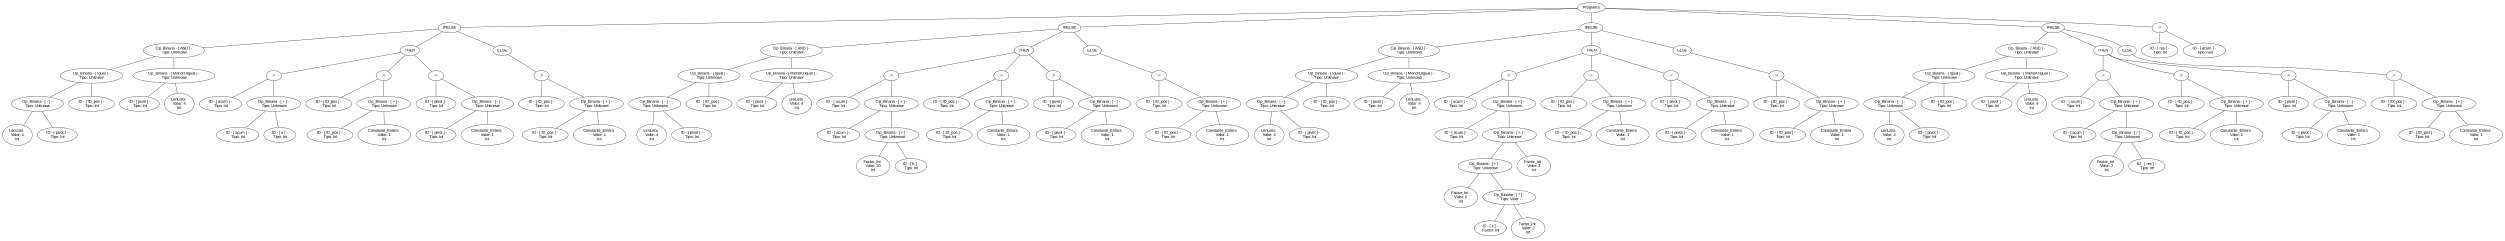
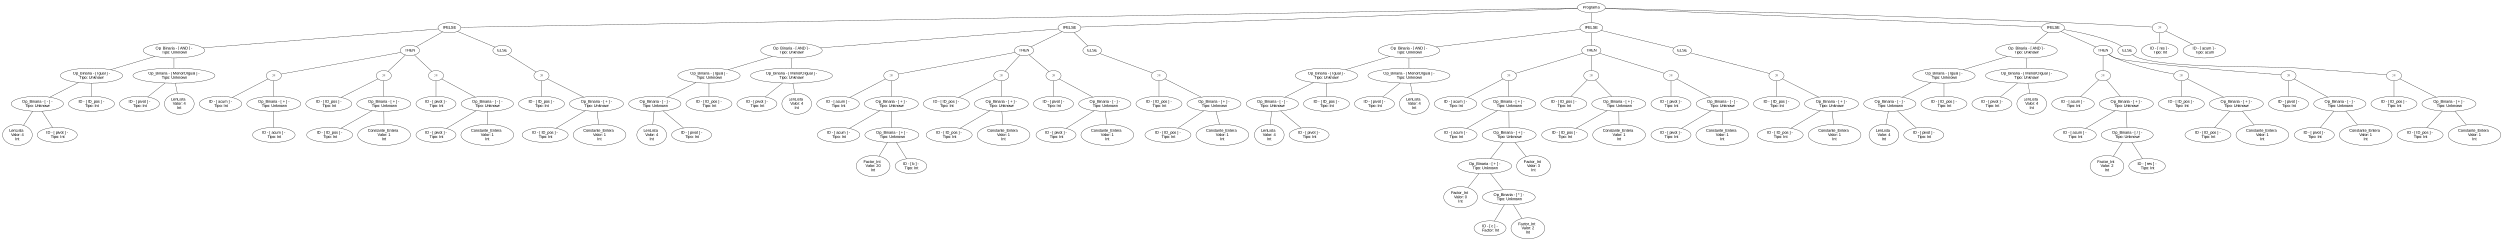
(2204, 50) -> (2204, 50)
(280, 135) -> none
(1509, 197) -> (1509, 197)
